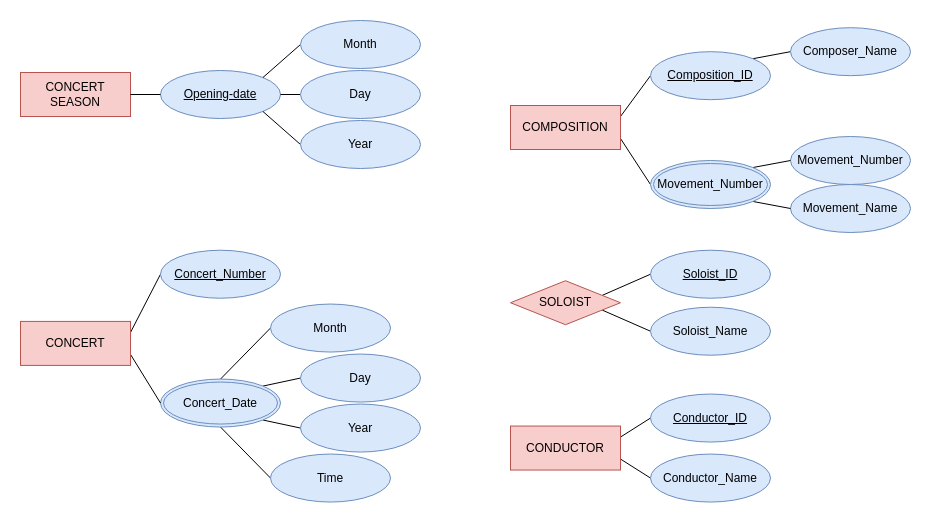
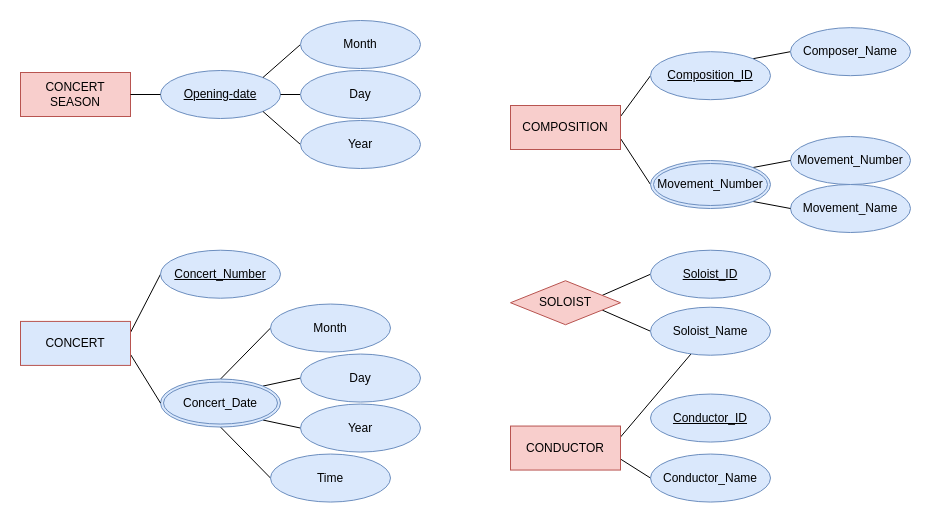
(76, 343) -> (76, 343)
(635, 428) -> (655, 396)
